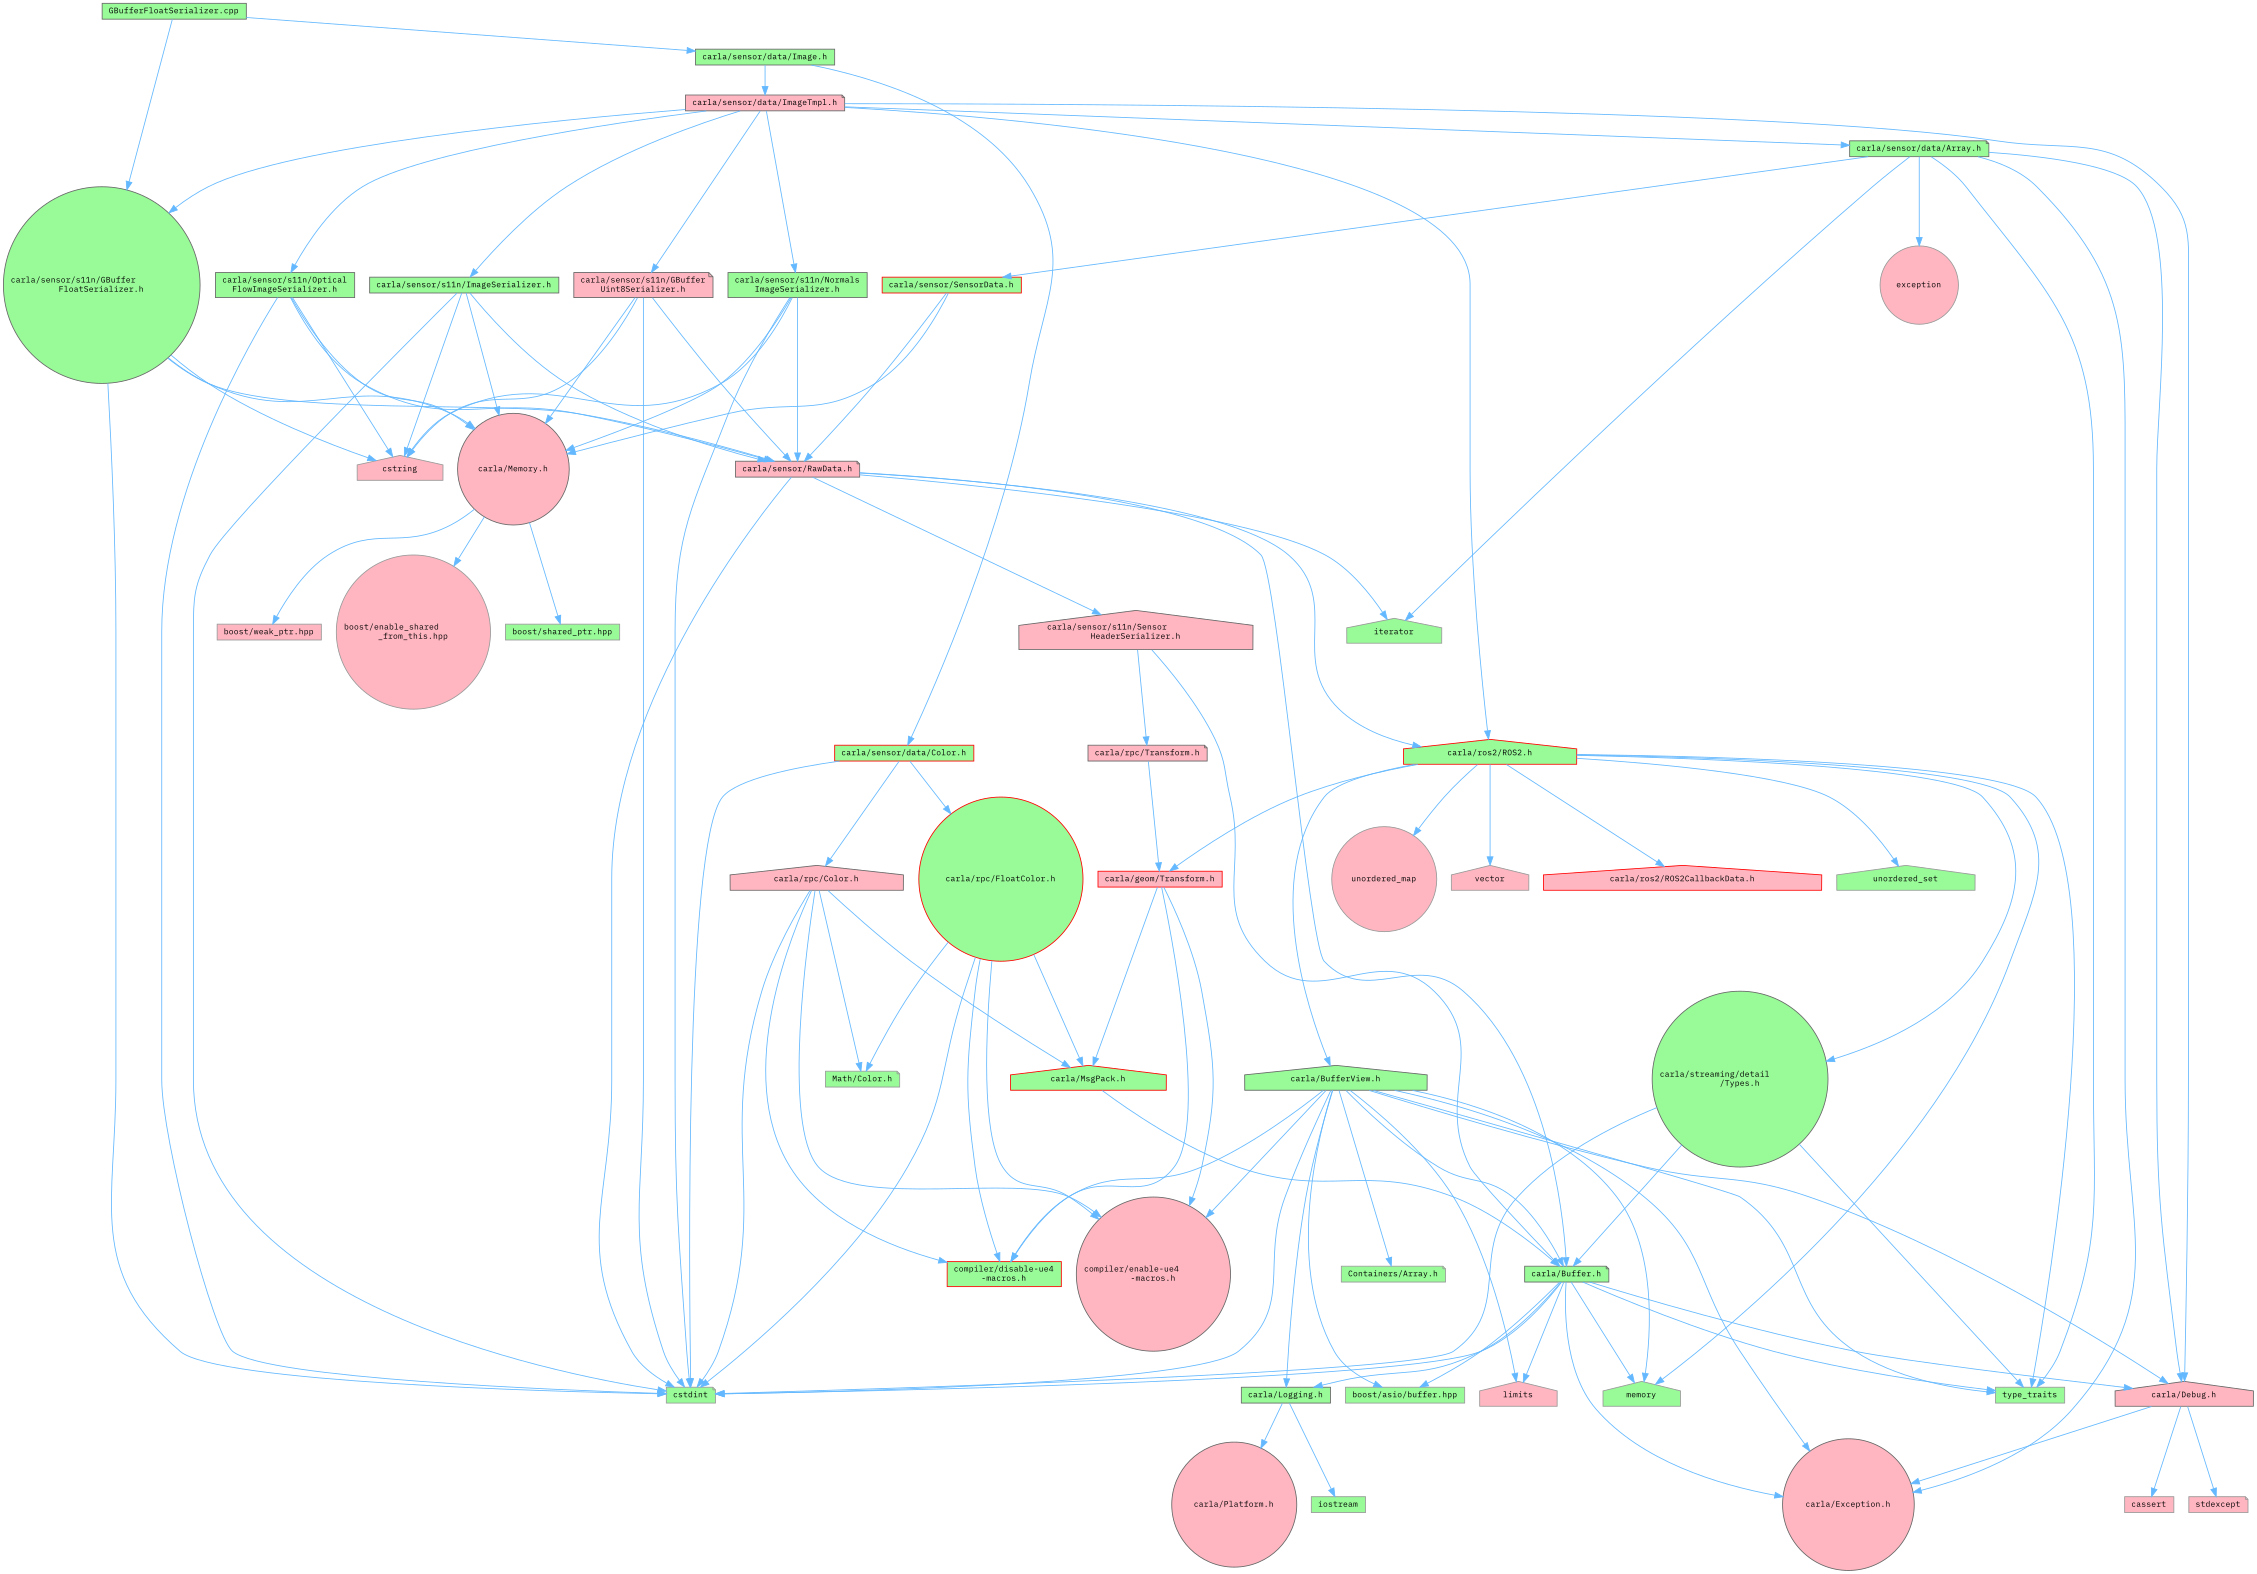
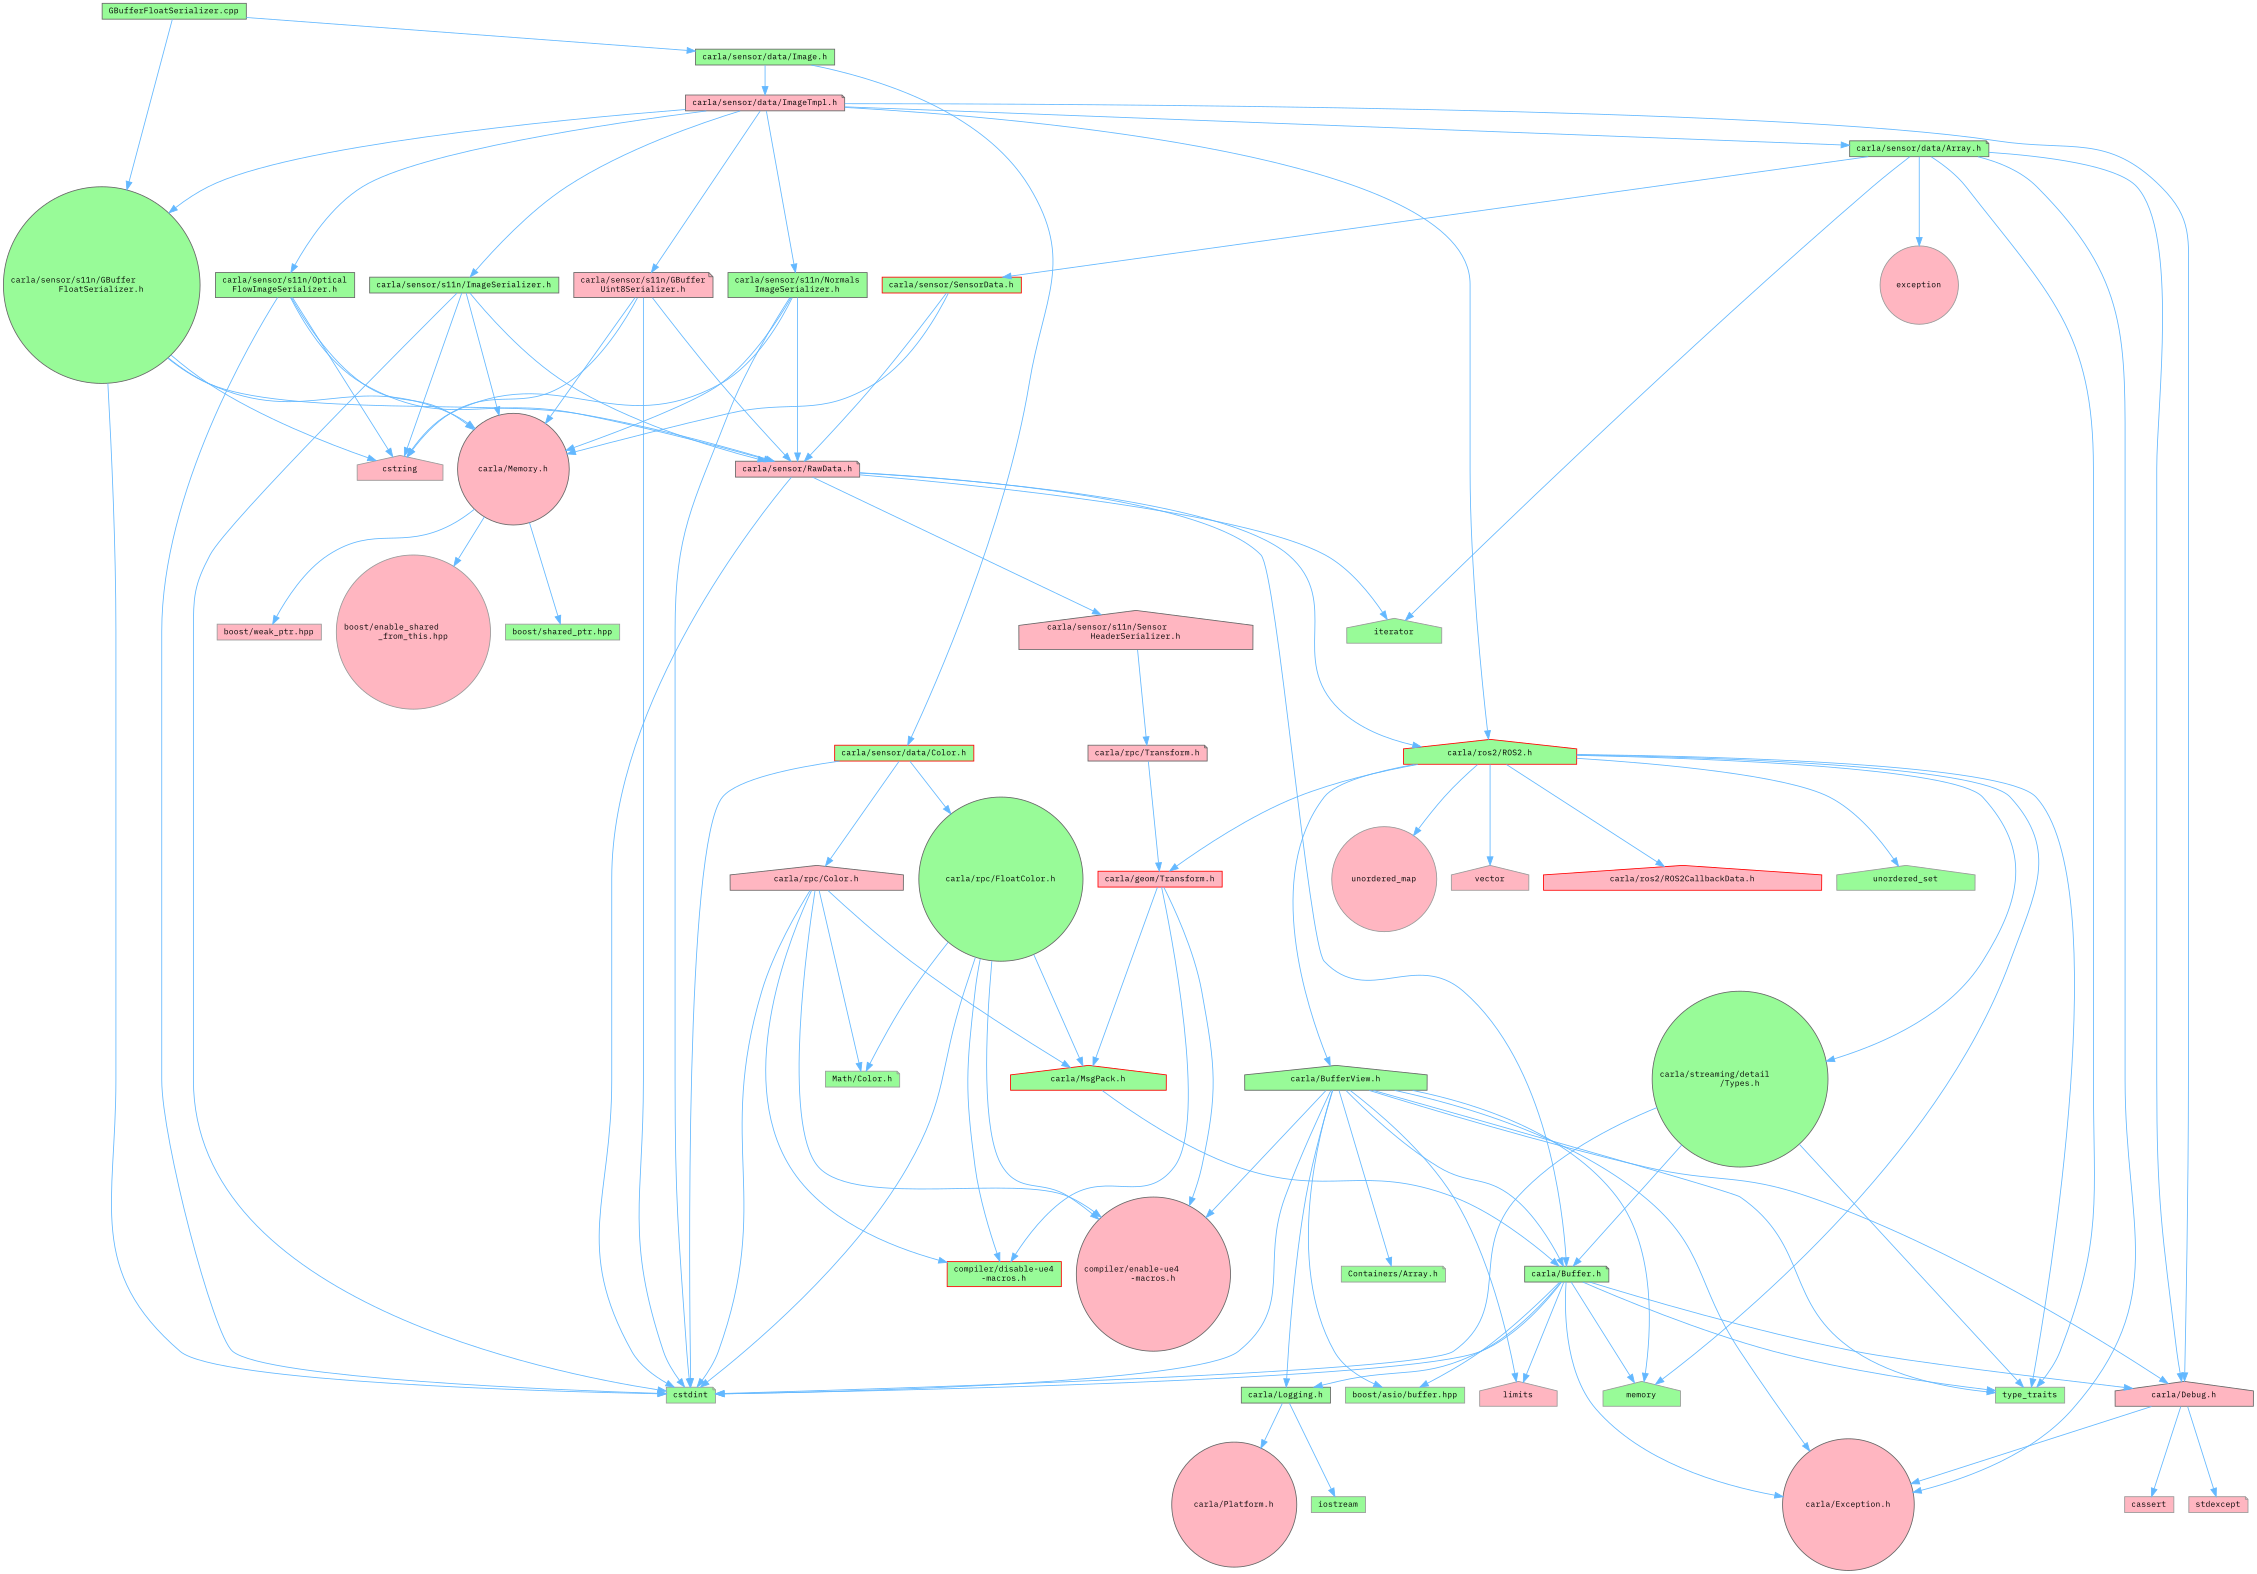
(1001, 879) -> (1001, 879)
(1333, 979) -> none
(1175, 1175) -> none
